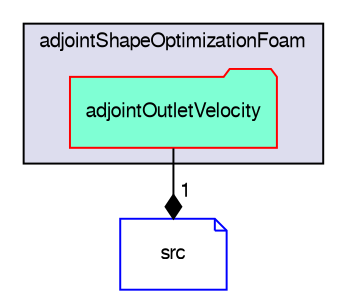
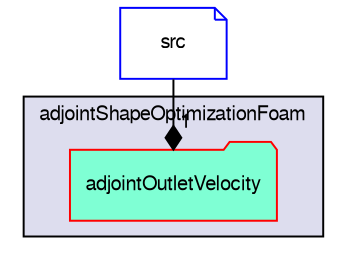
(173, 176) -> (173, 108)
